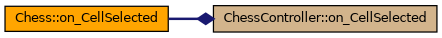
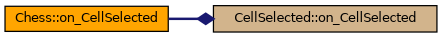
(325, 19) -> (325, 19)
